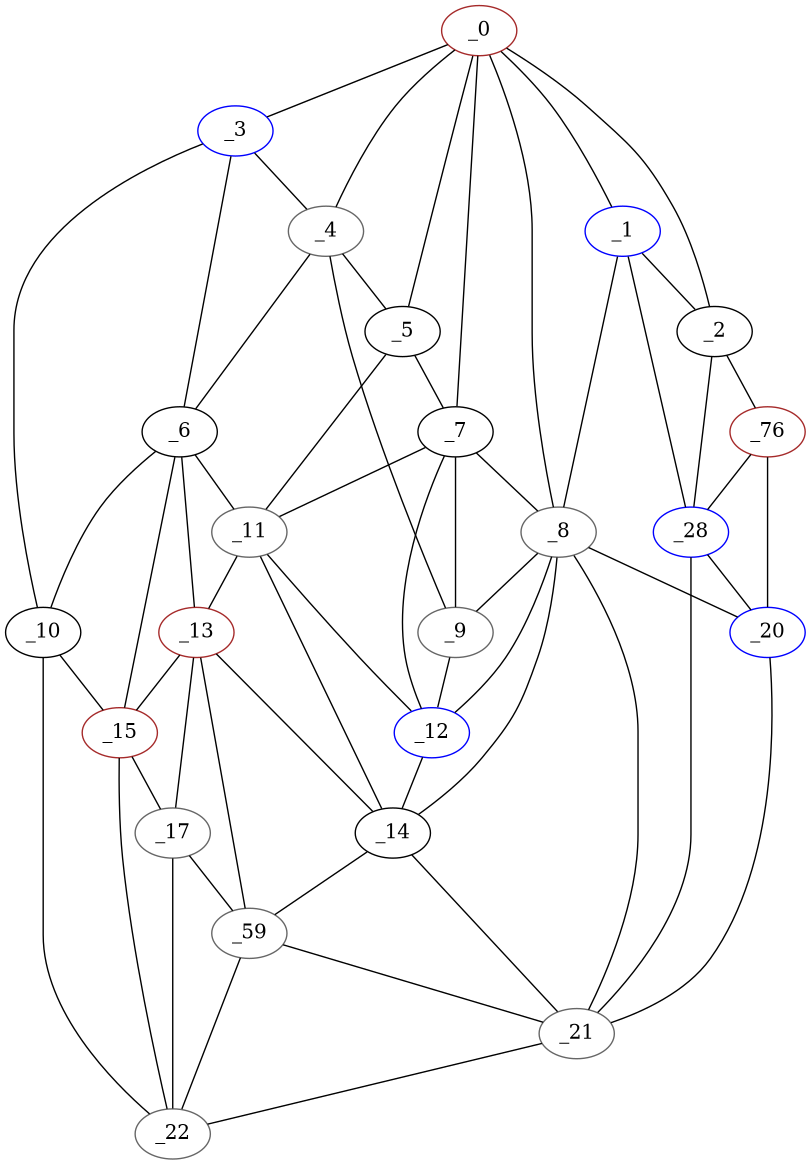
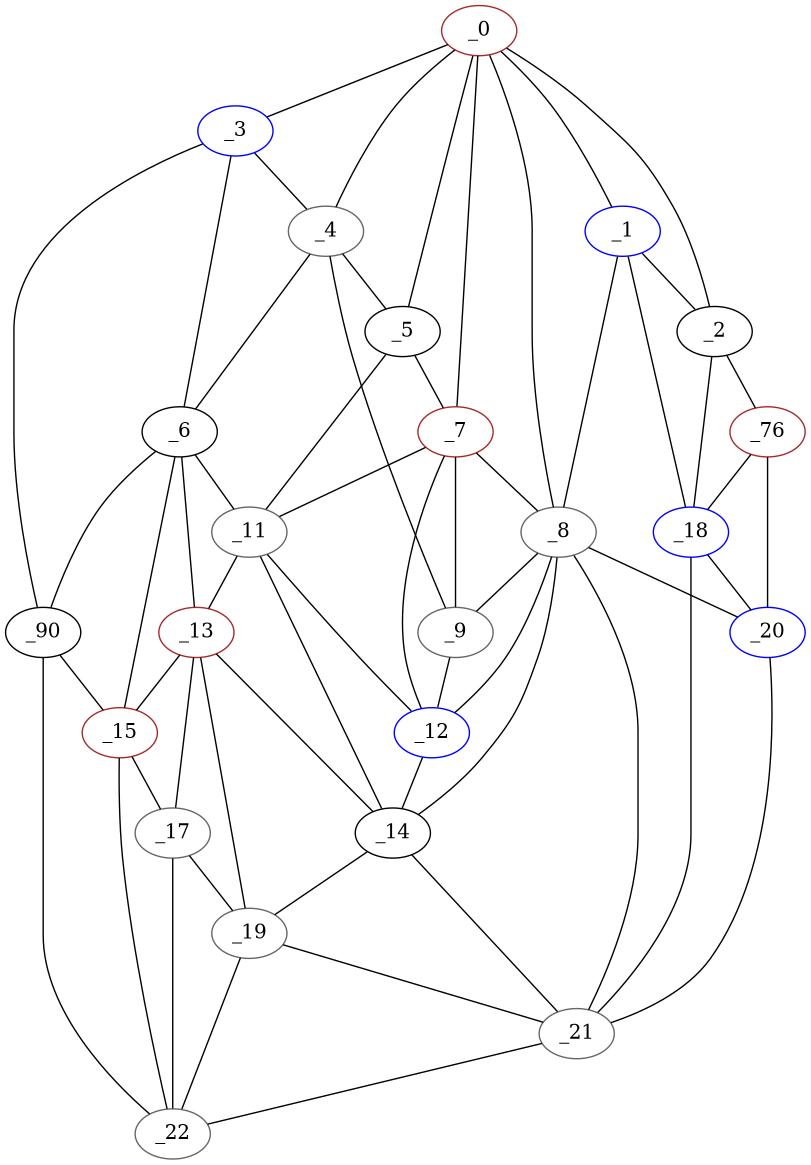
(456, 432) -> (456, 432)
(691, 532) -> (691, 532)
(43, 632) -> (43, 632)
(249, 933) -> (249, 933)
